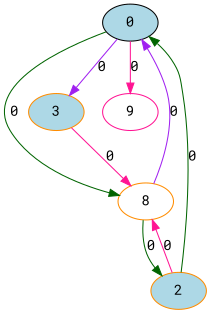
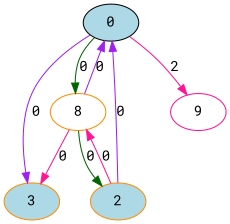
(135, 67) -> (175, 67)
(97, 153) -> (57, 152)
(188, 154) -> (116, 117)
